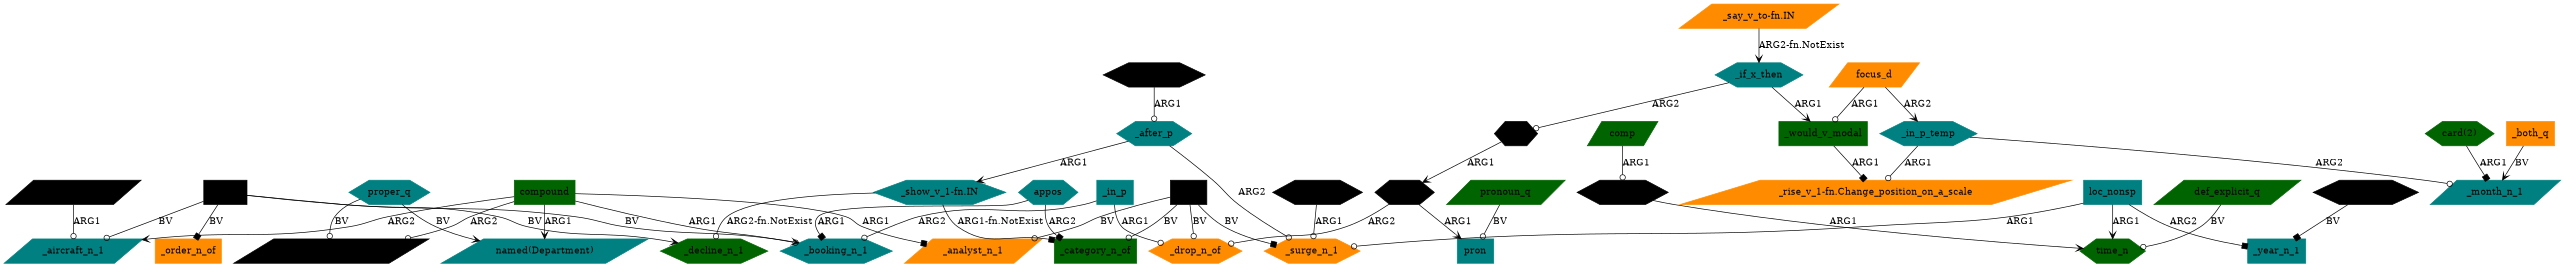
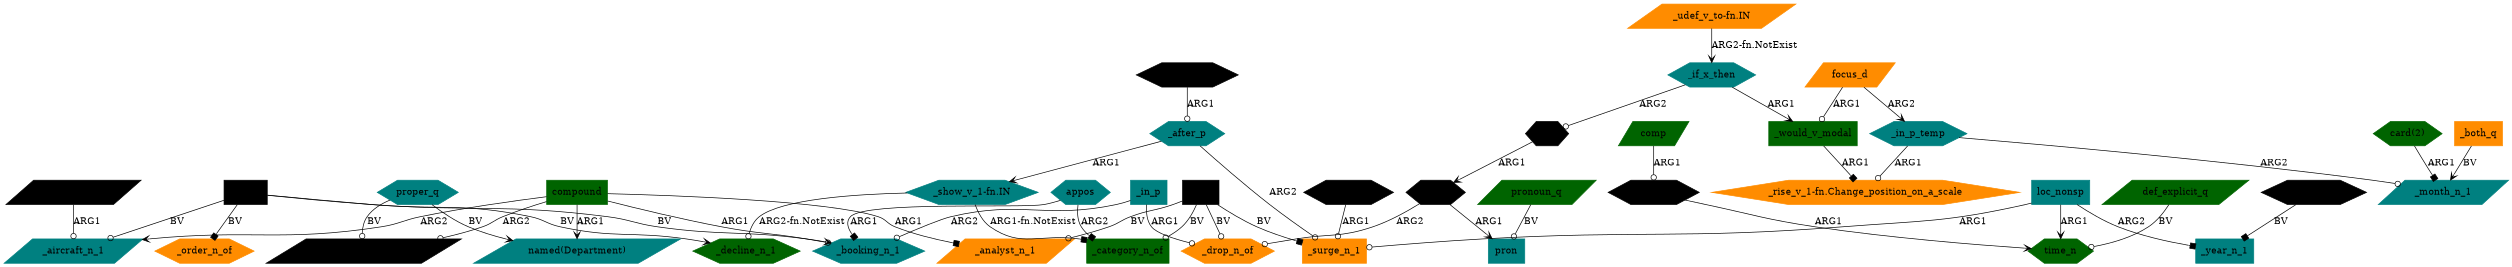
(1759, 16) -> (1712, 16)
(1876, 192) -> (1866, 192)
(188, 251) -> (204, 251)
(1312, 251) -> (1334, 251)
